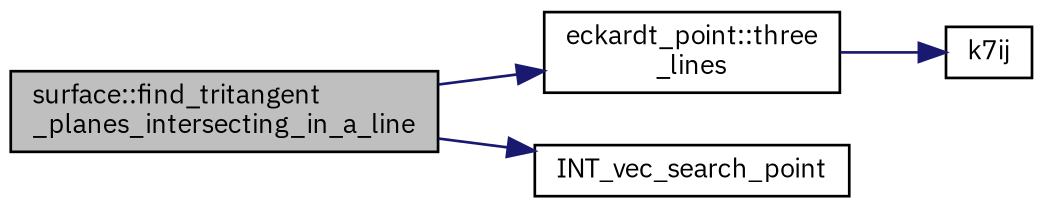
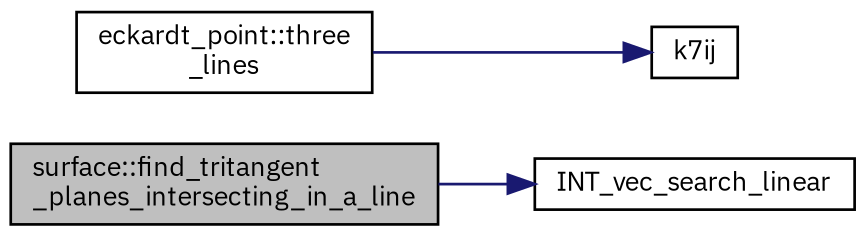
(478, 79) -> none
(692, 171) -> (695, 184)
